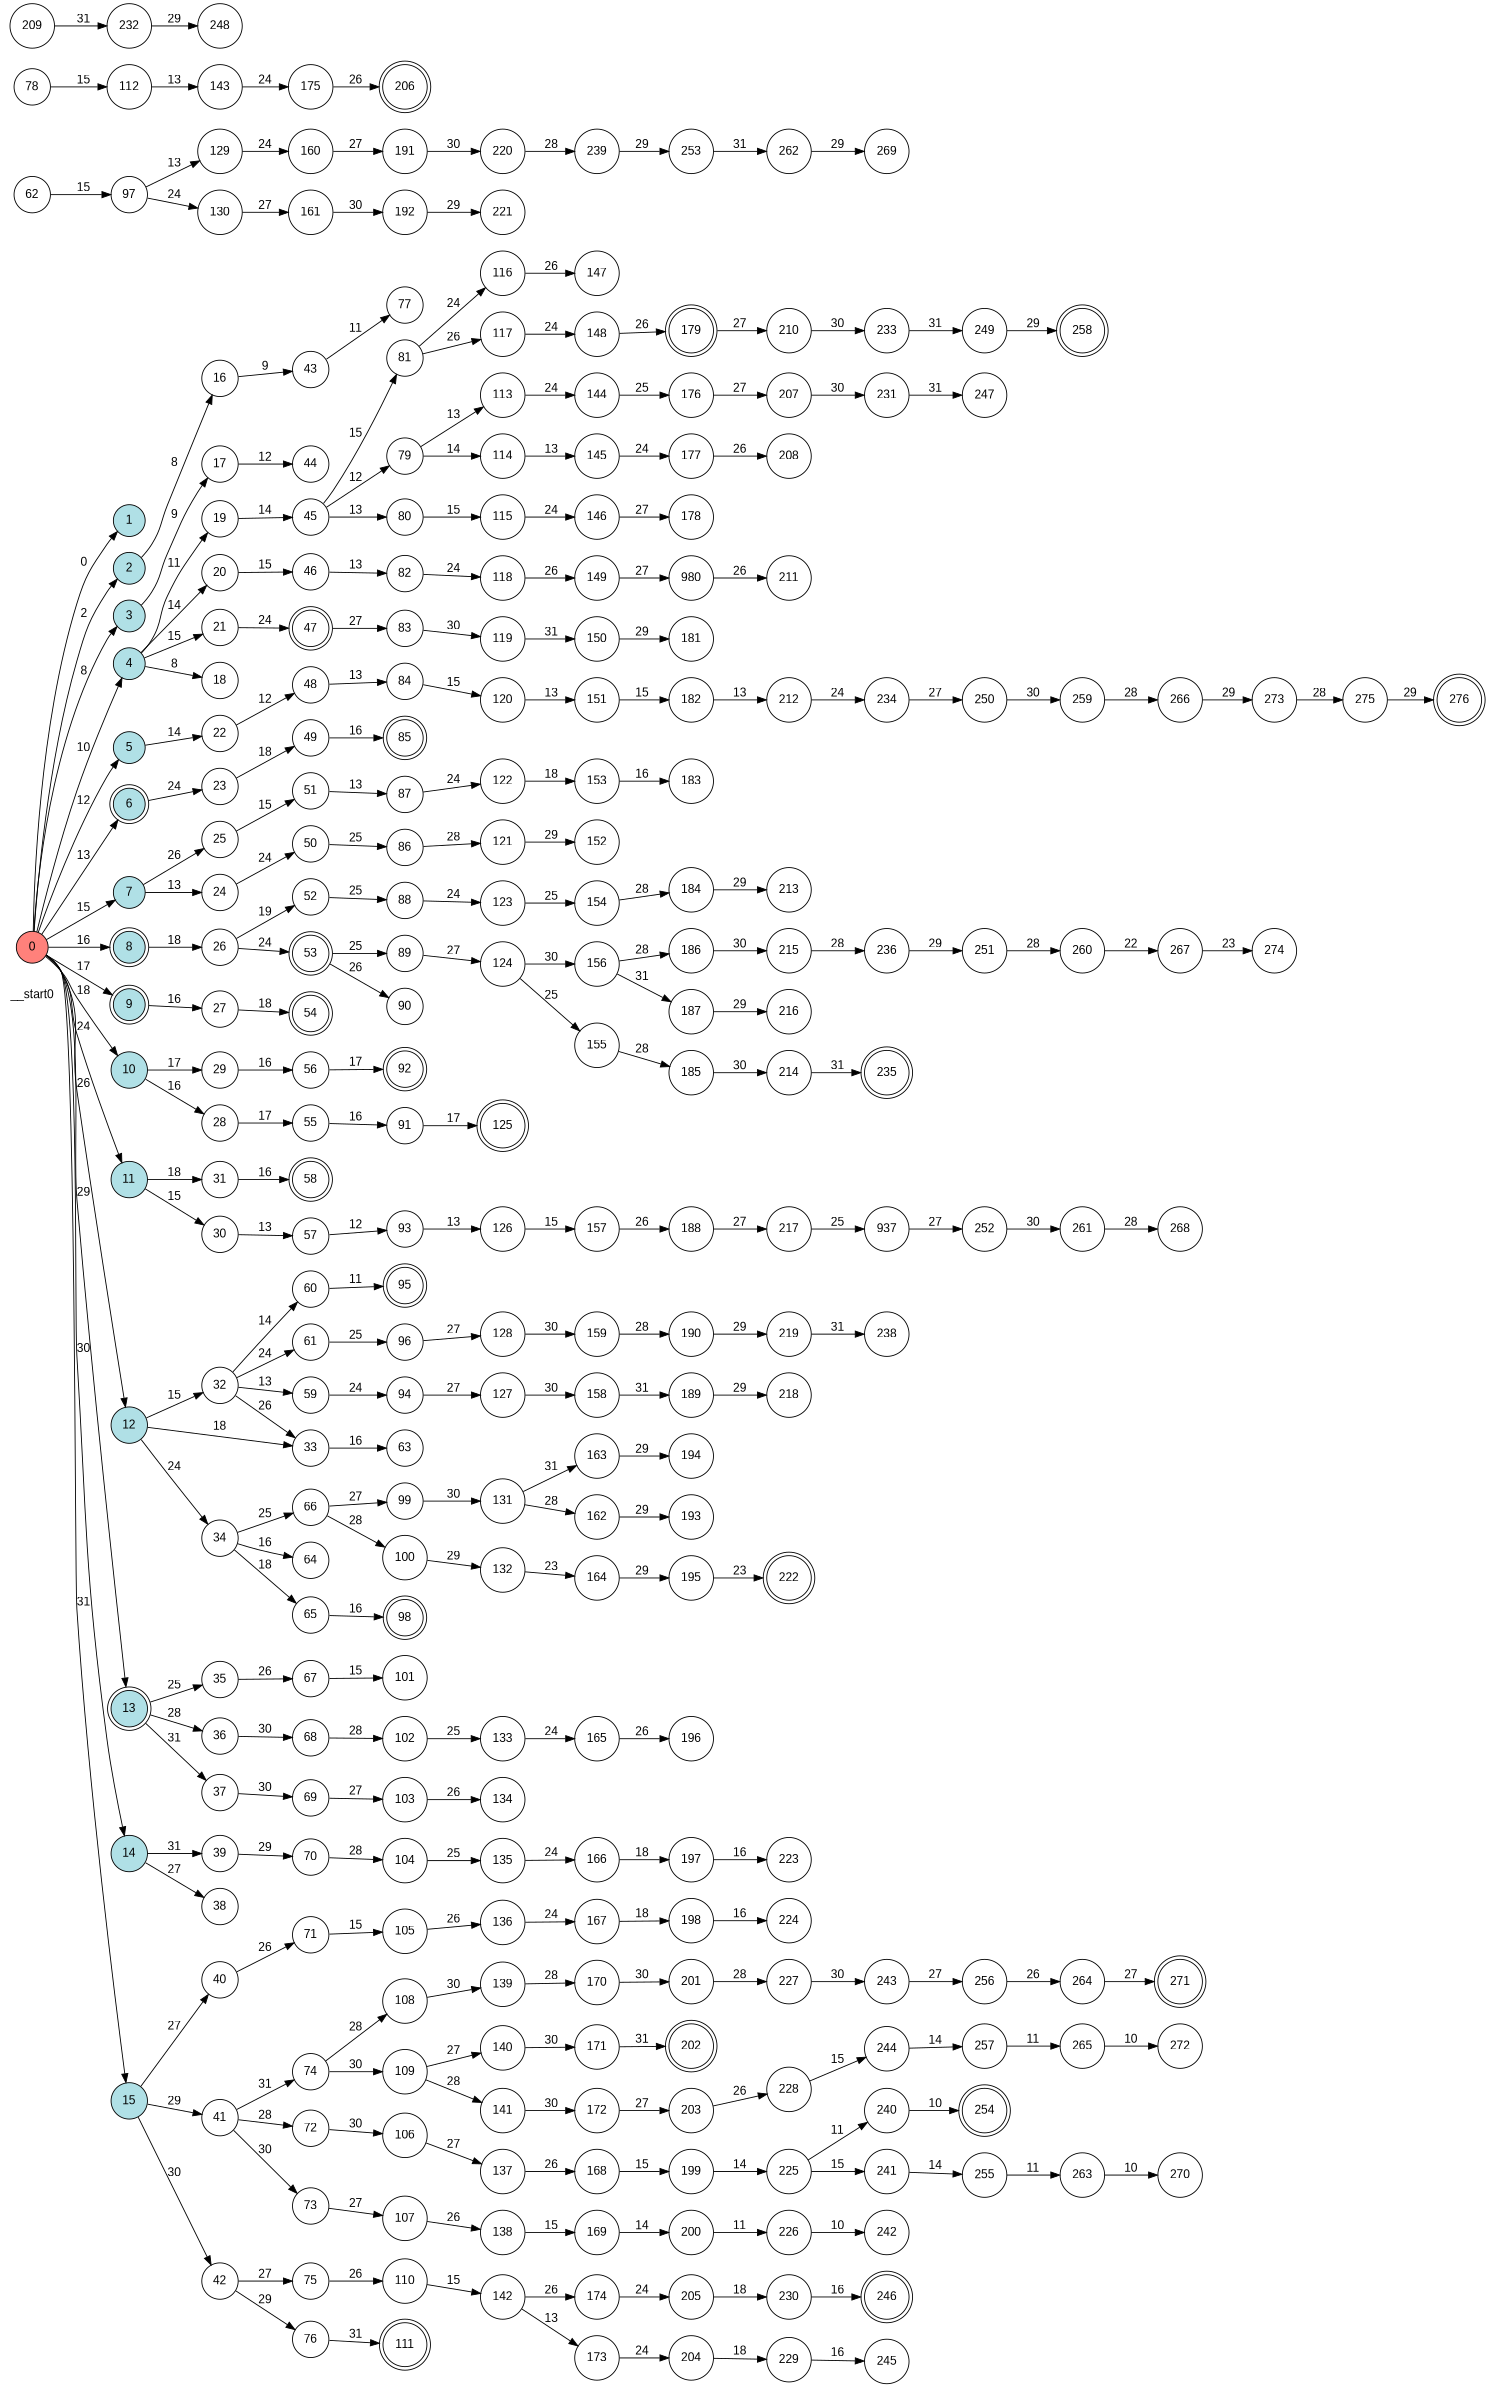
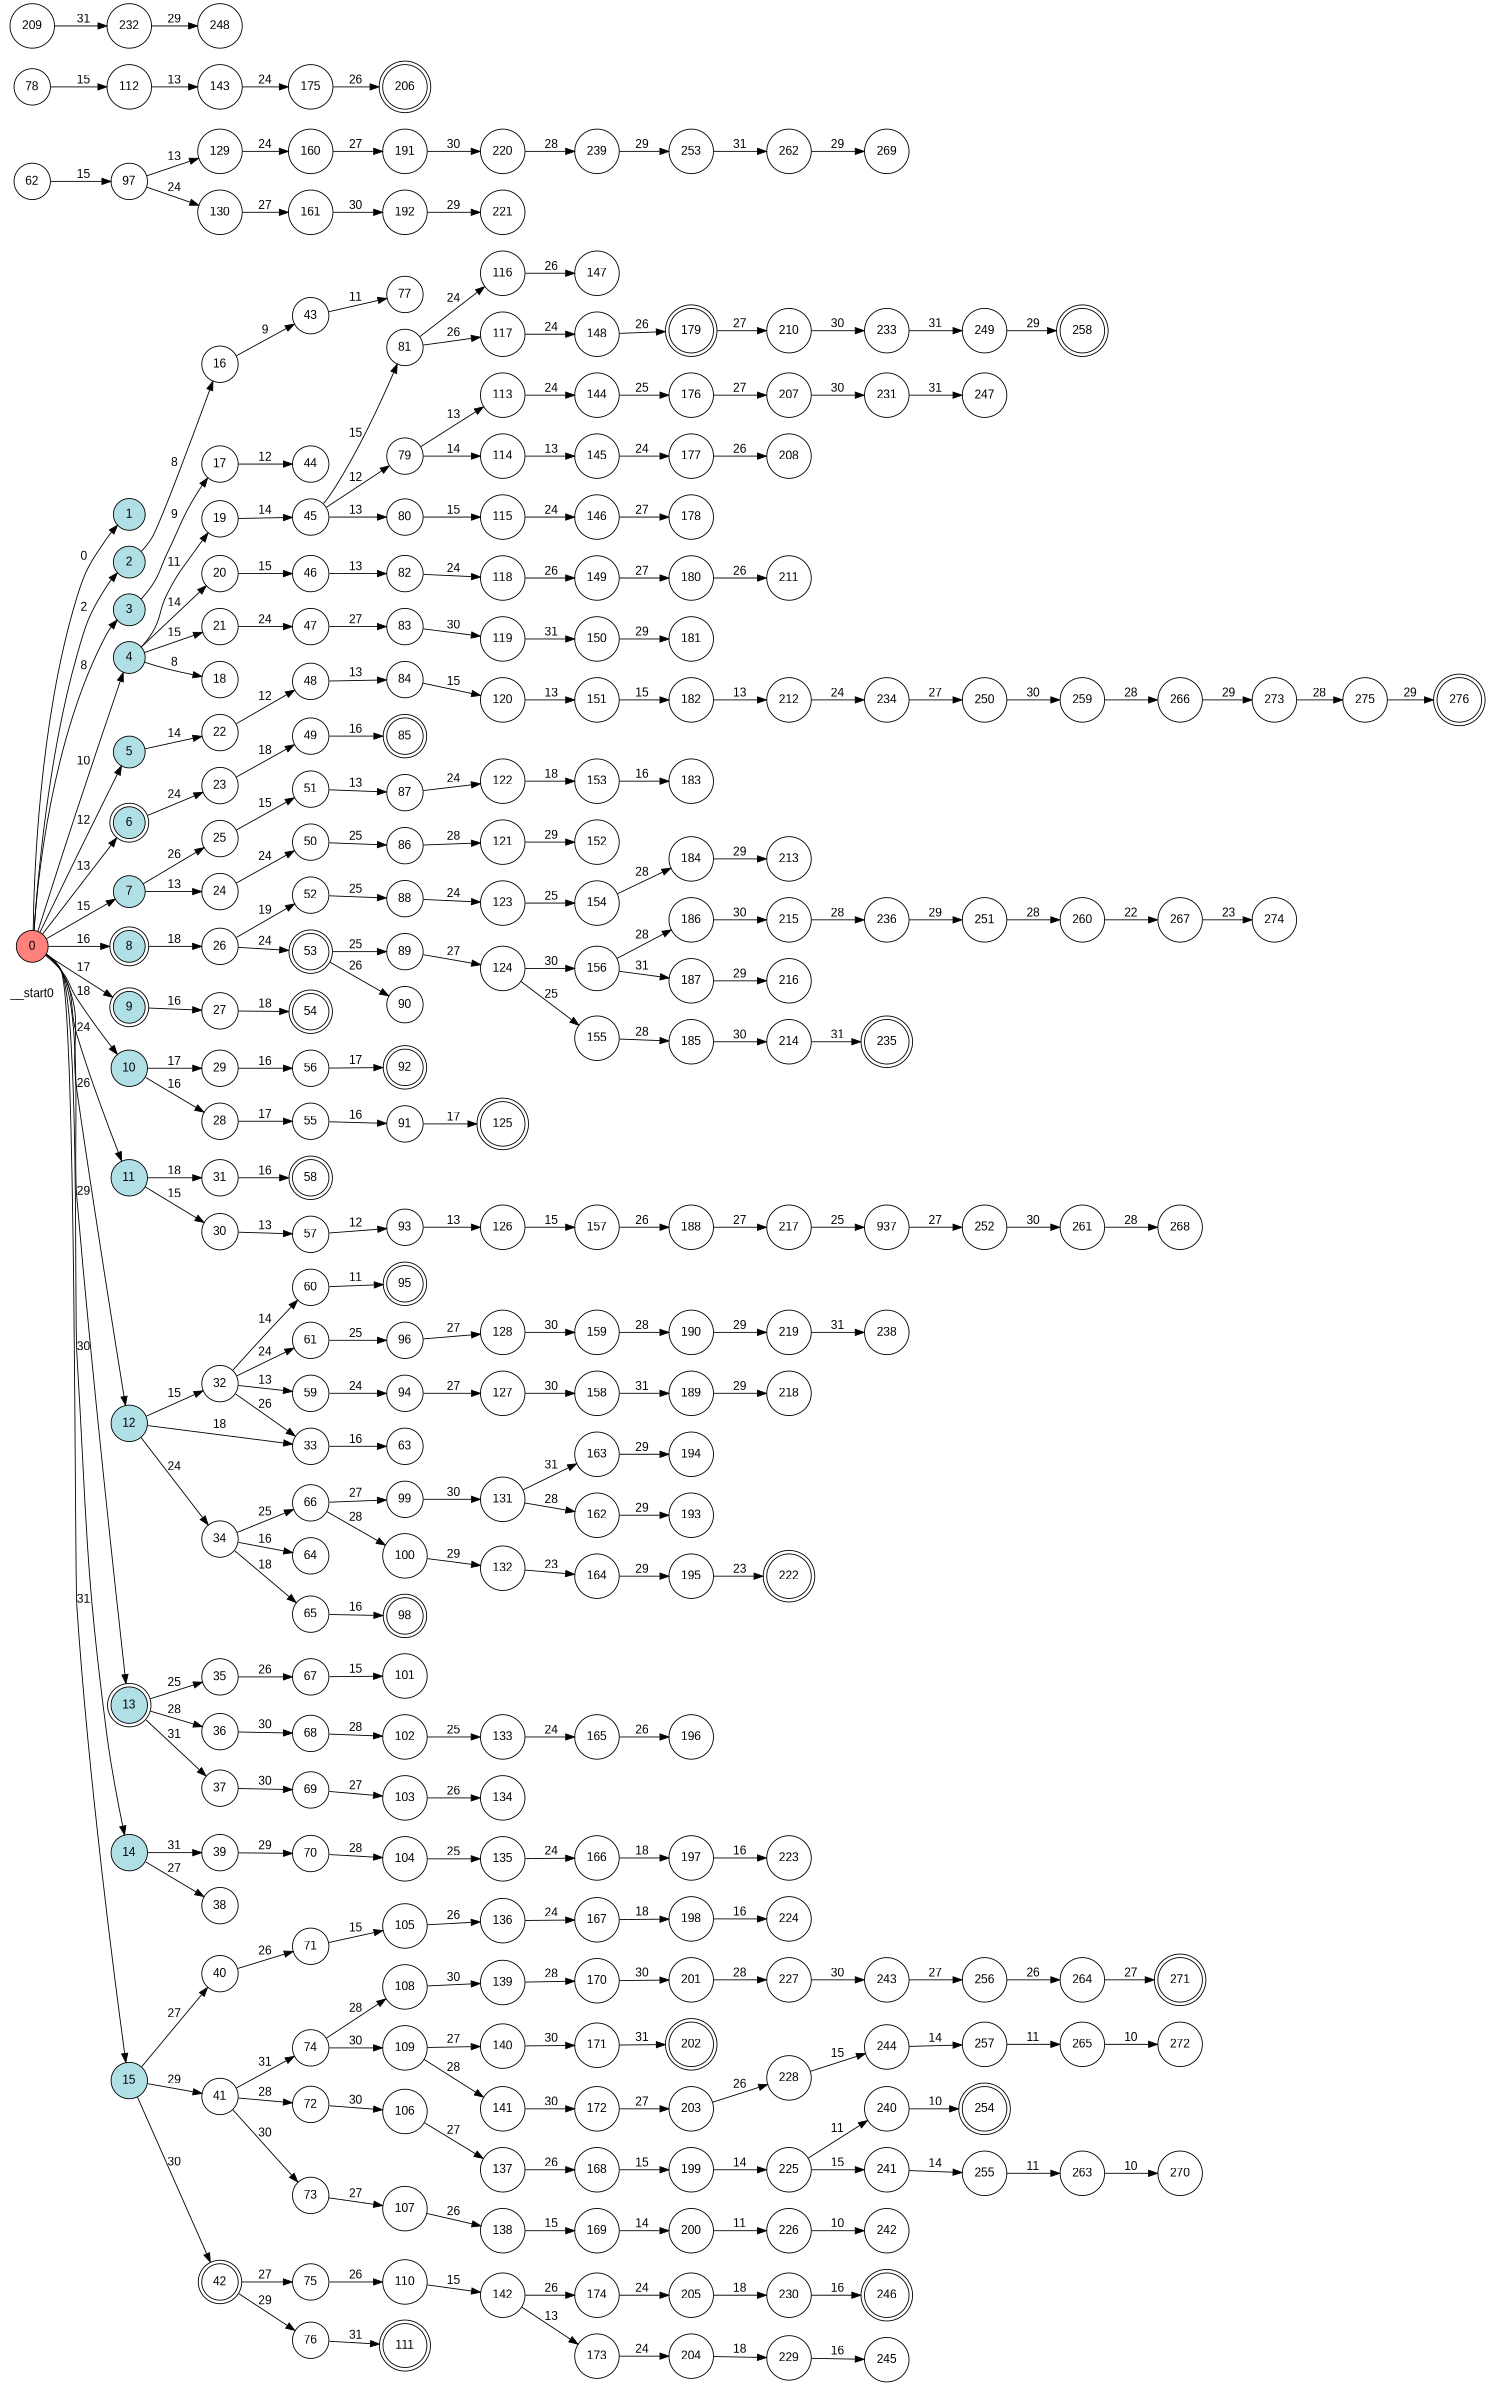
(691, 578) -> (691, 578)
(311, 628) -> (311, 627)
(220, 2281) -> (220, 2282)
